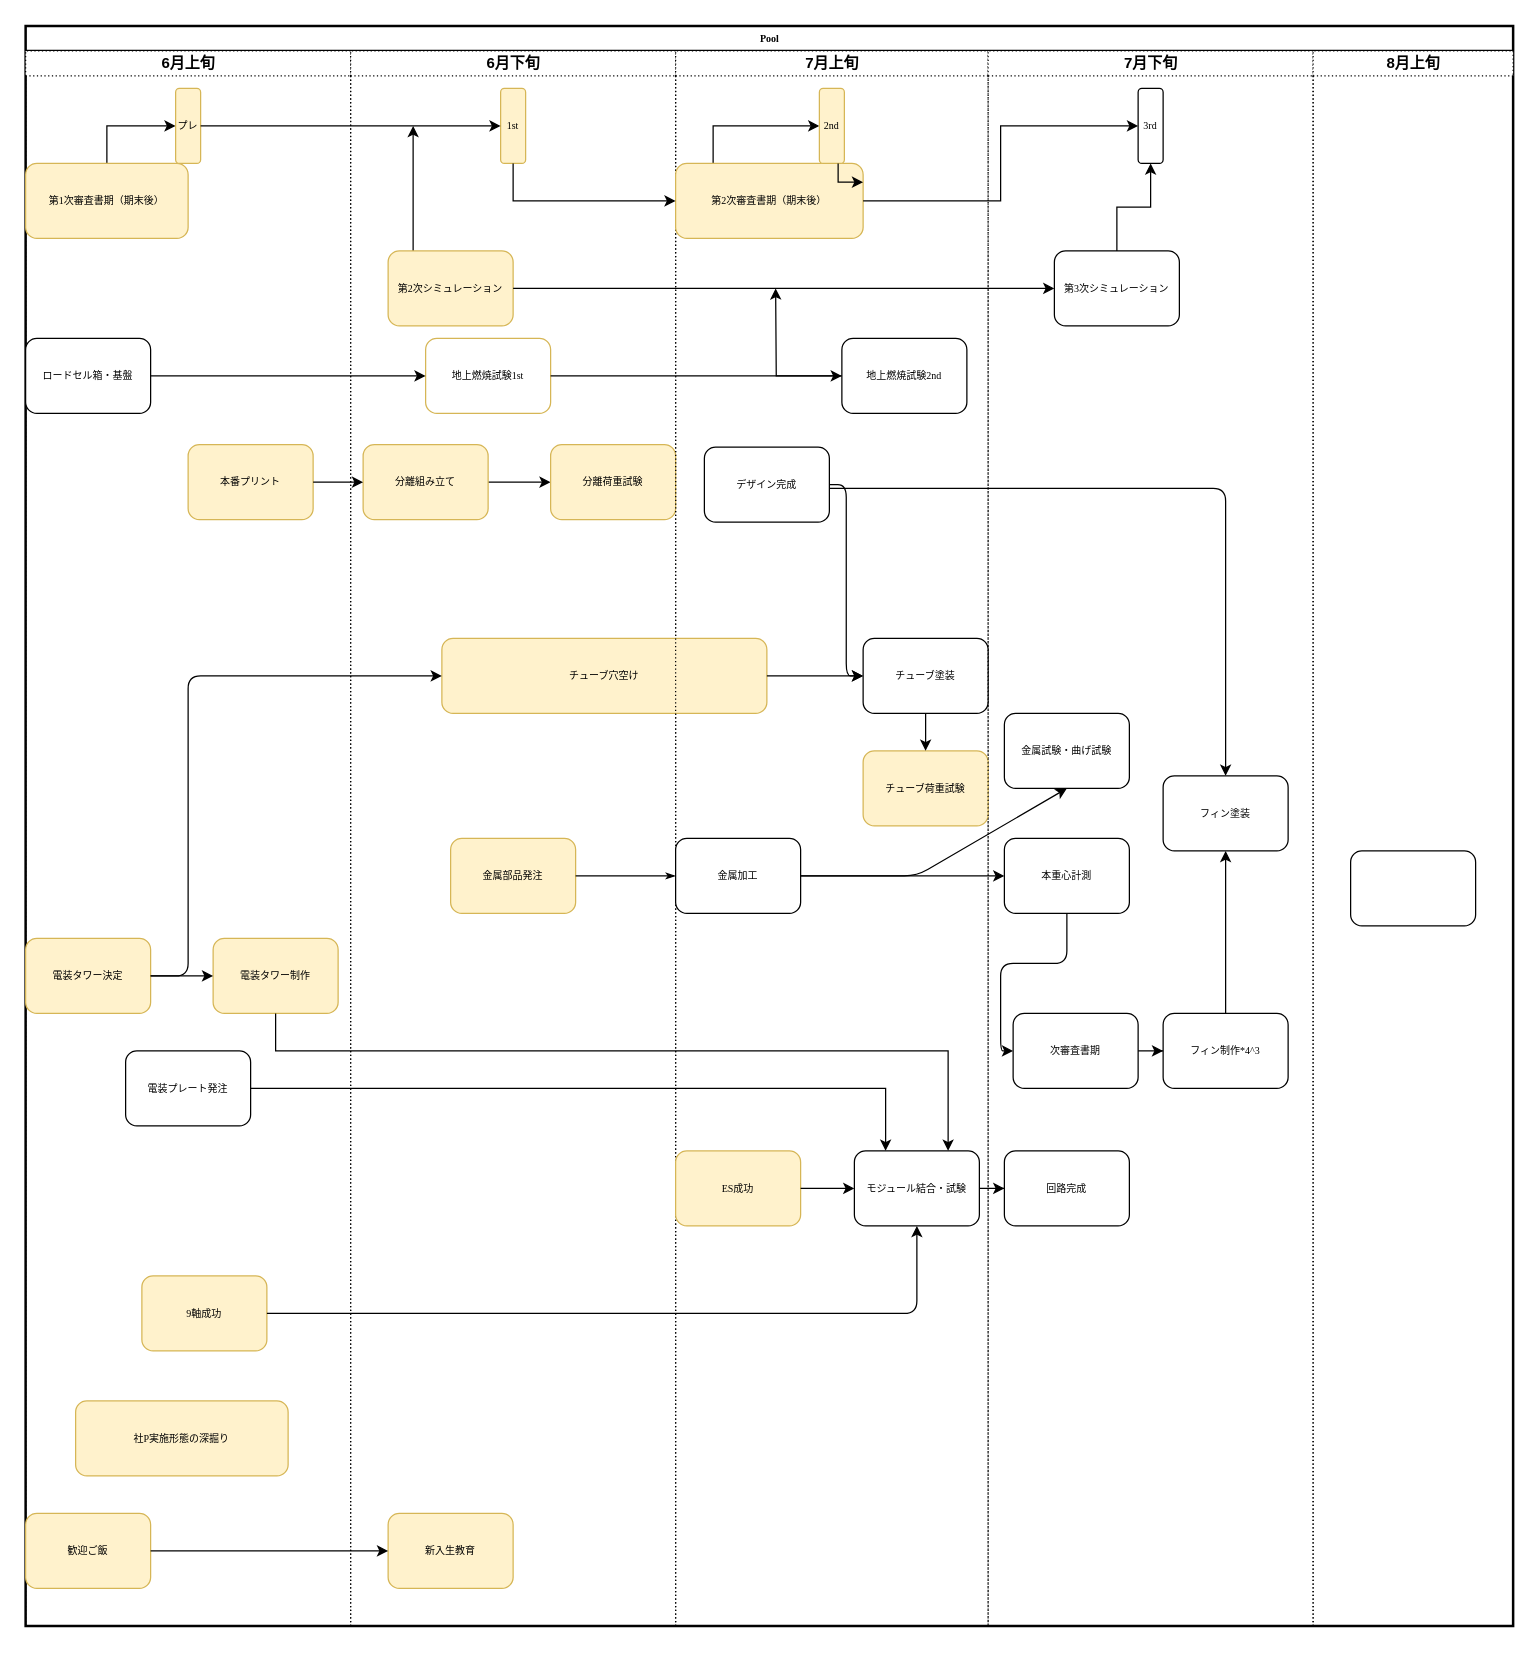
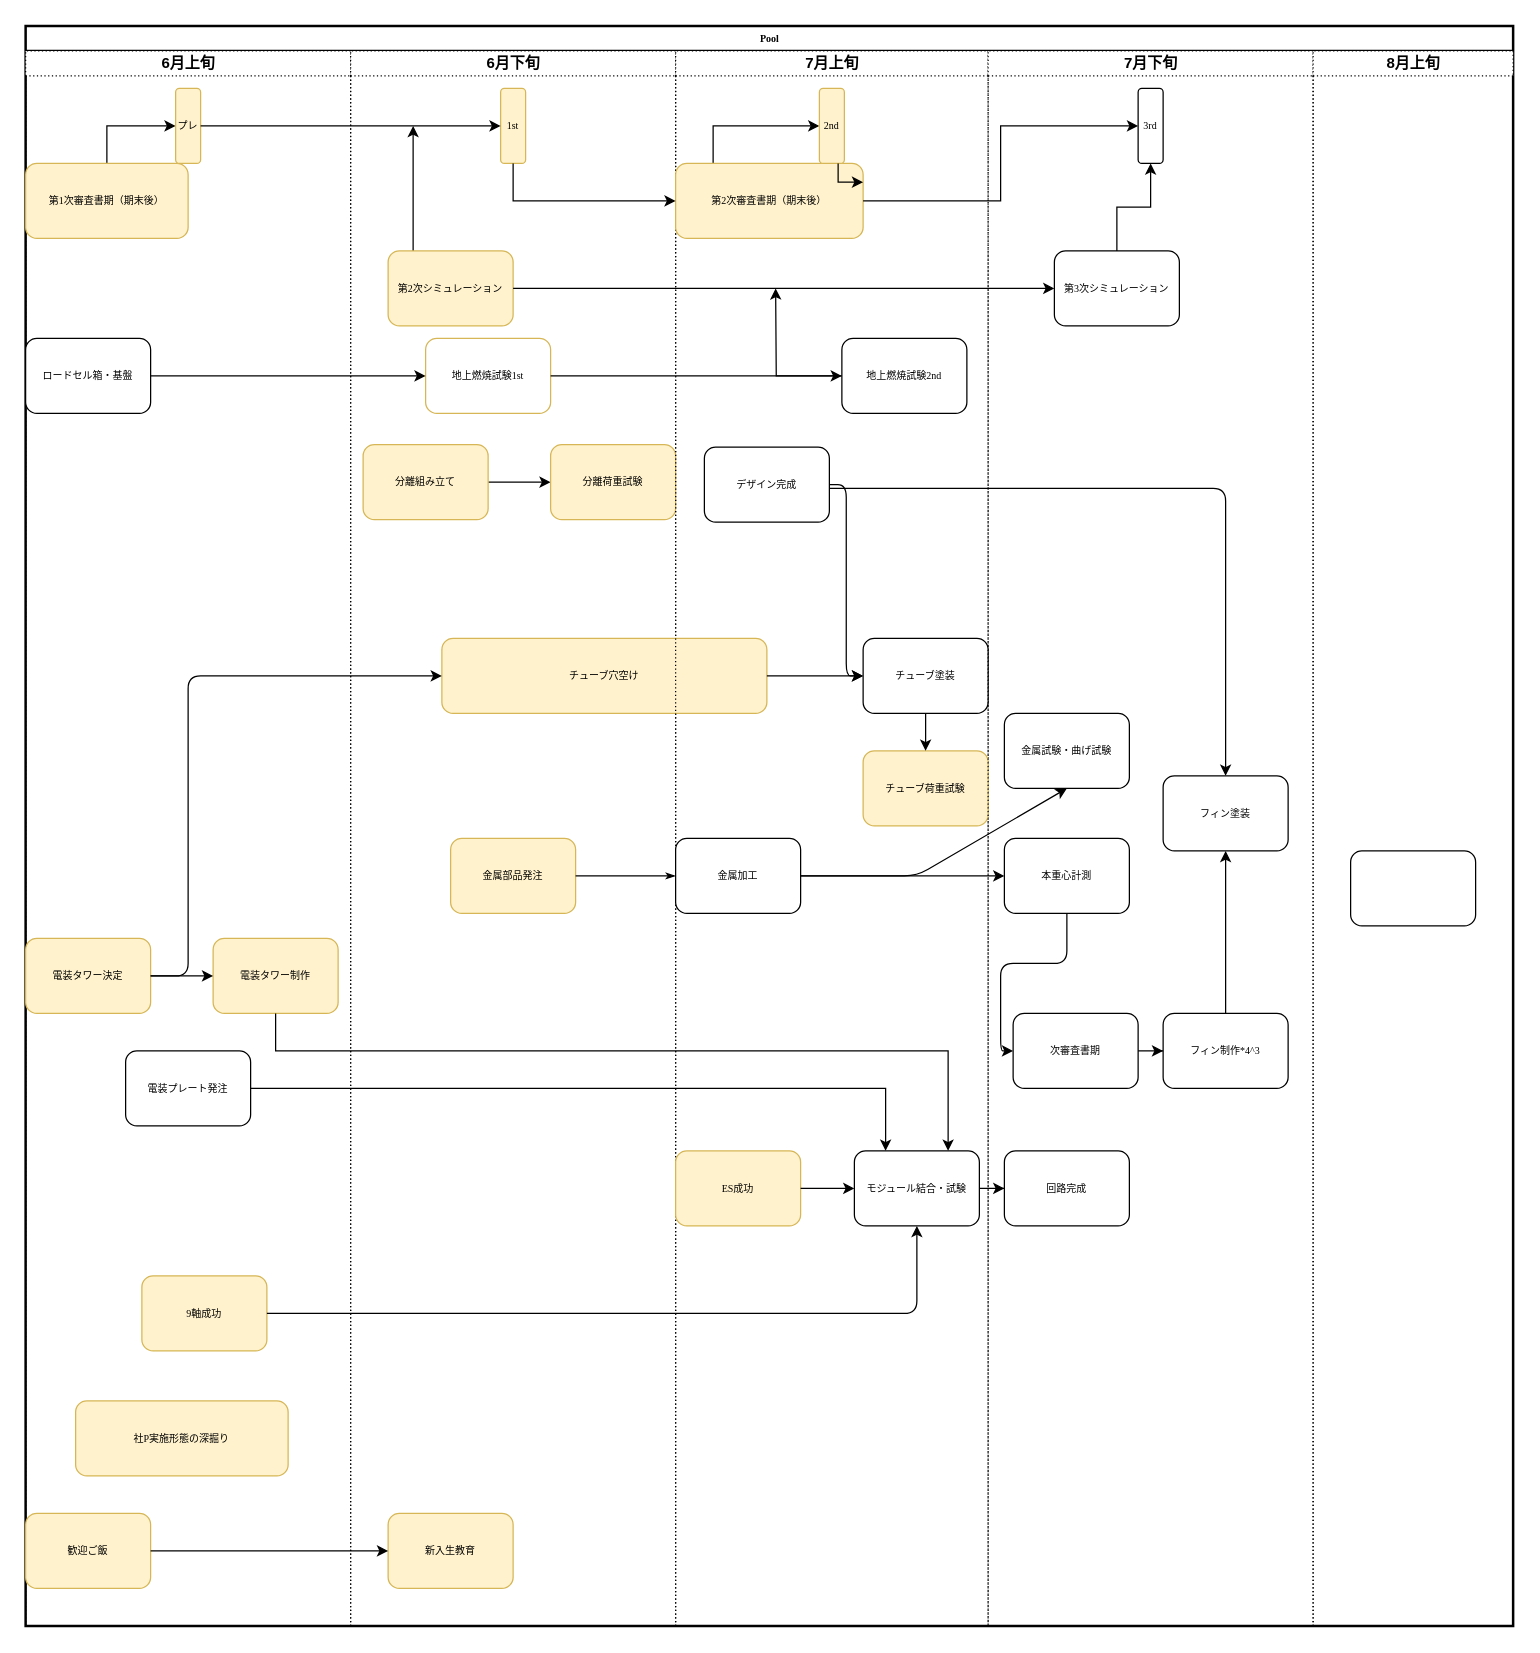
(251, 482) -> none
(334, 482) -> none
